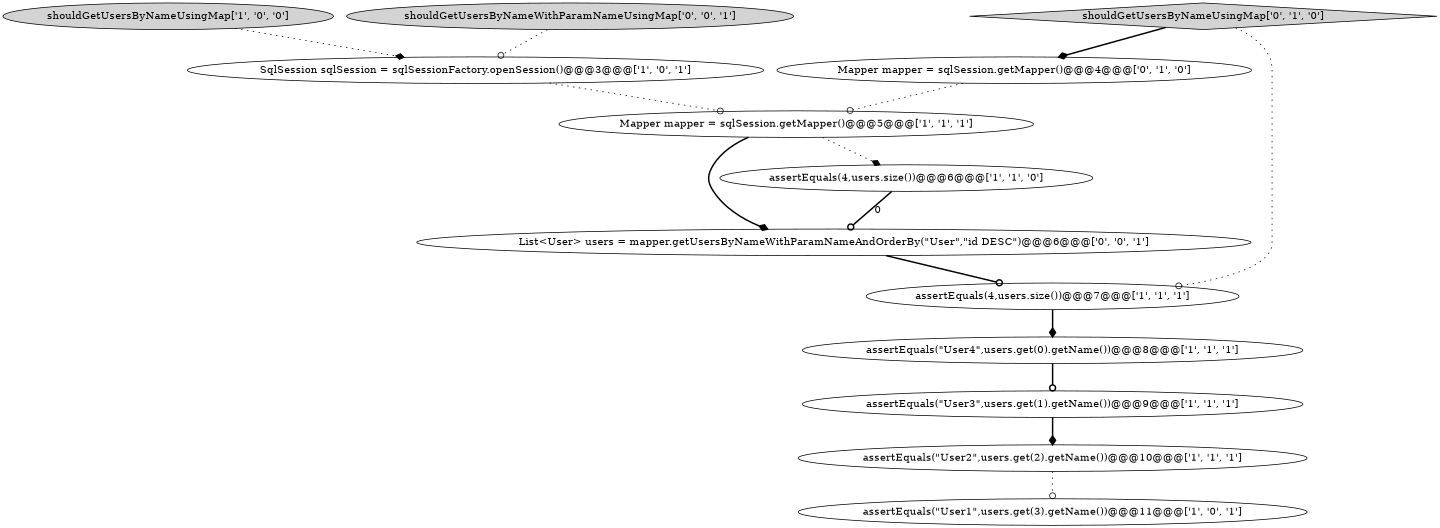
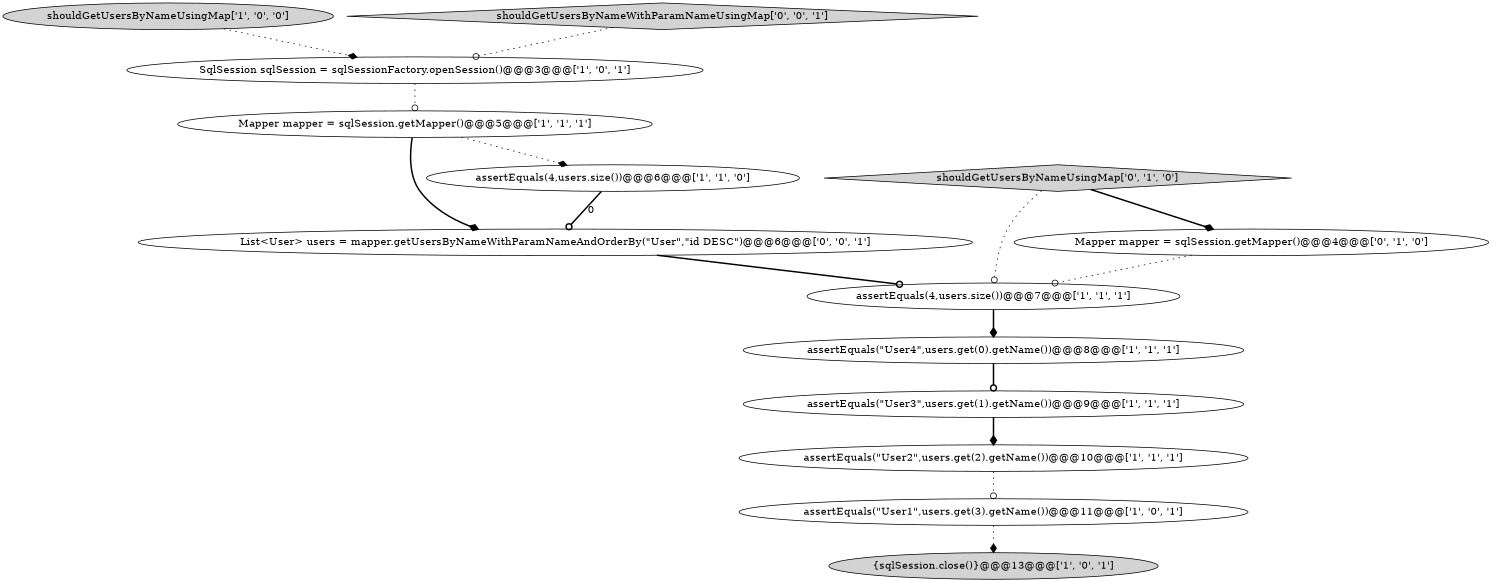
(570, 16) -> (662, 16)
(908, 96) -> (1125, 269)
none -> (994, 566)
